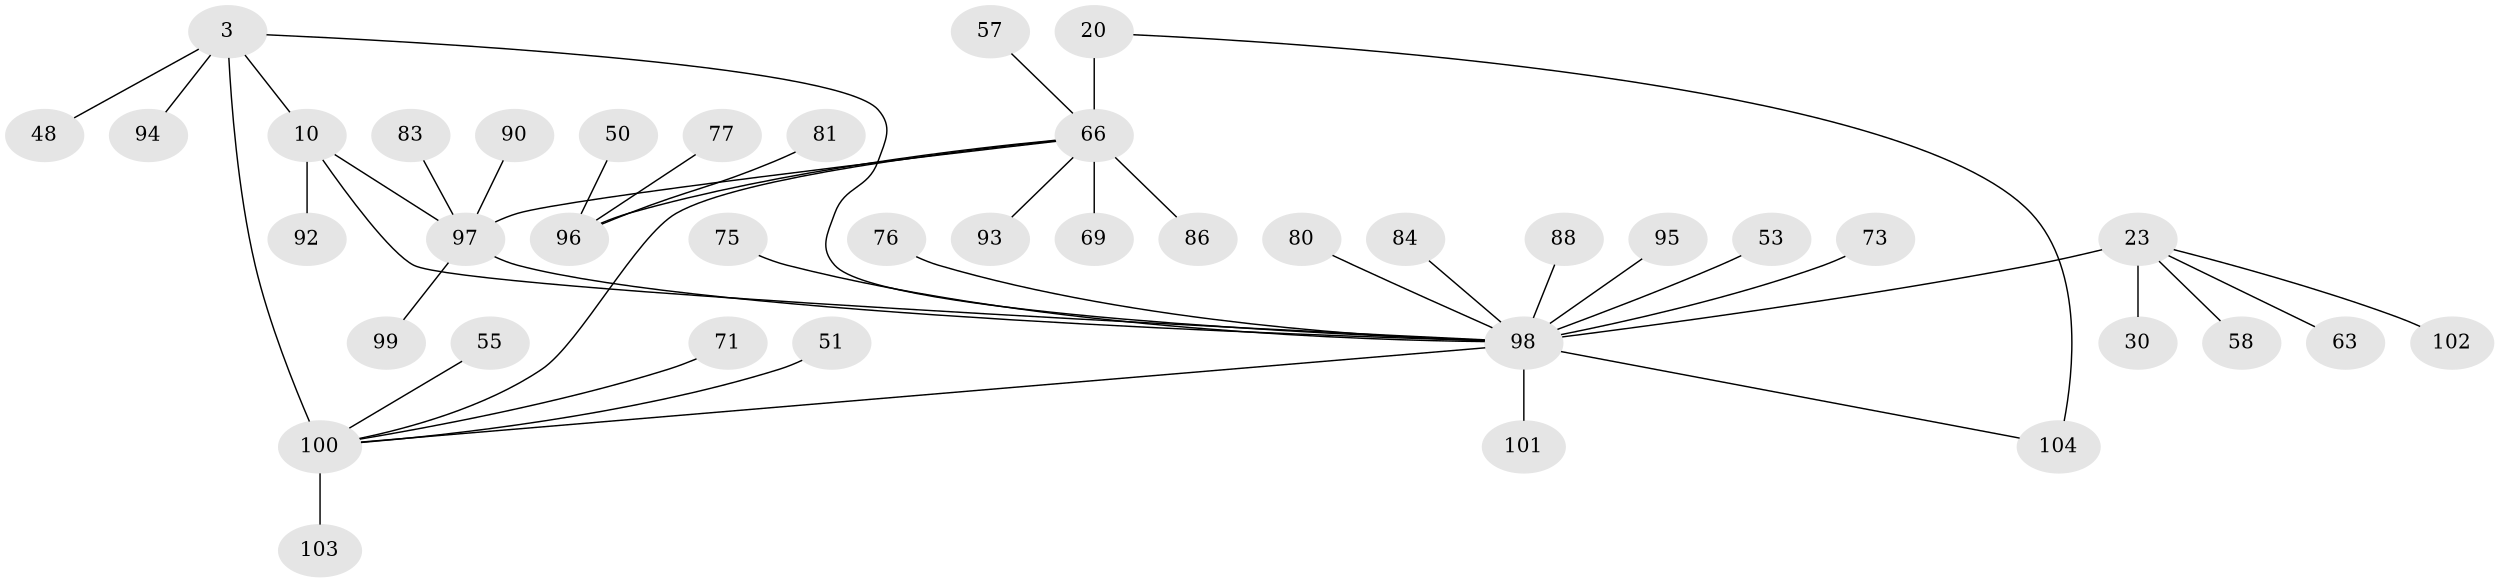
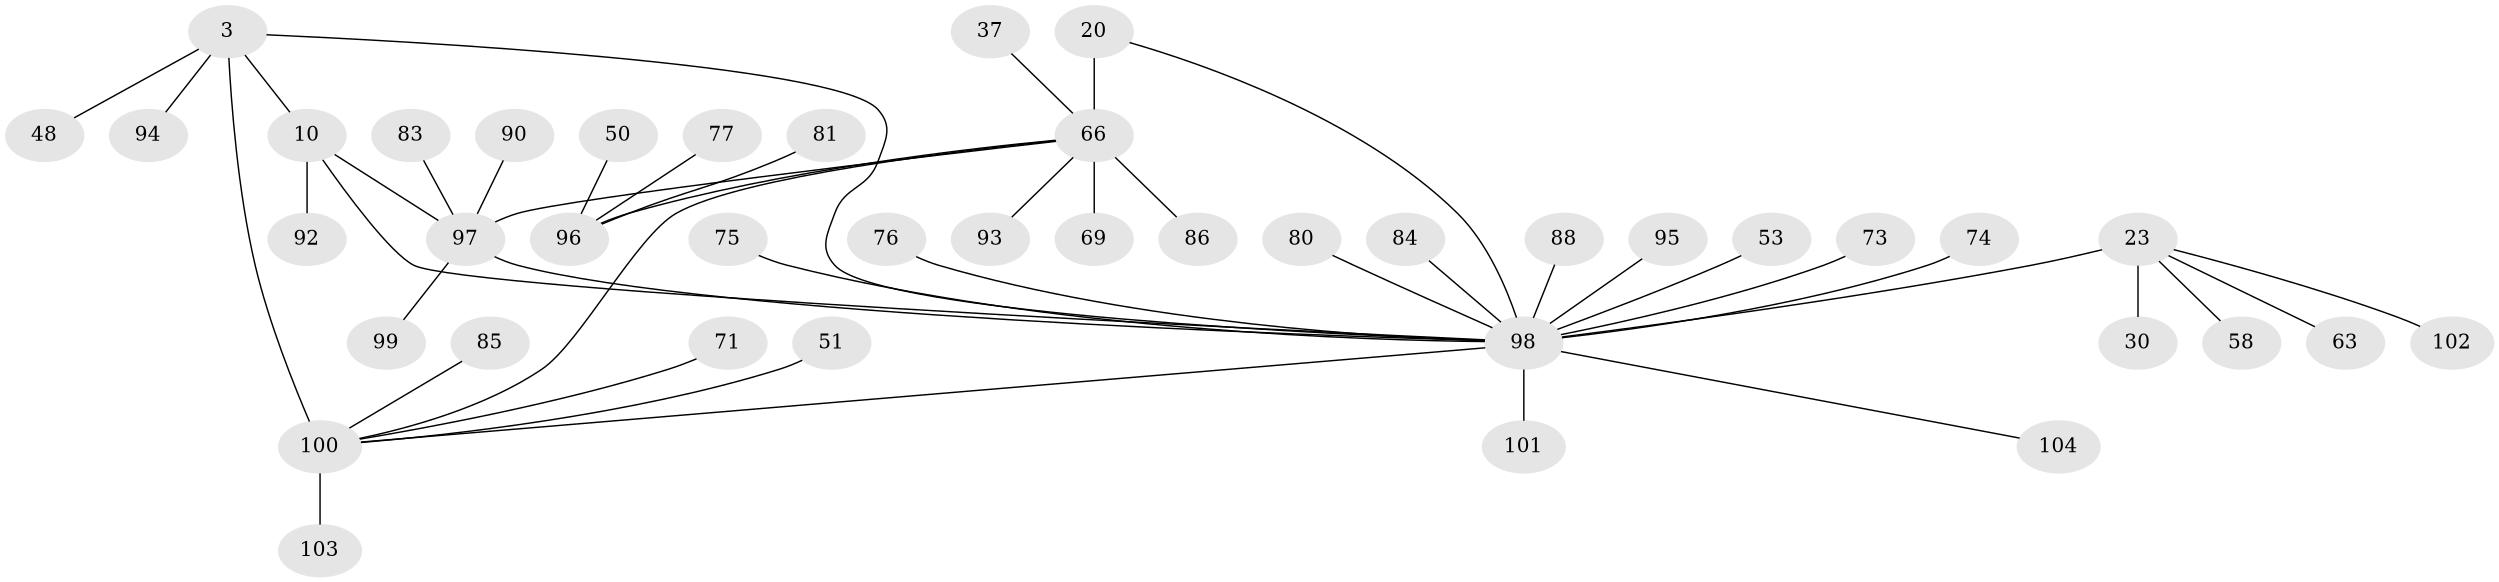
(990, 32) -> (990, 32)
(1702, 94) -> (1357, 138)
none -> (1979, 239)
(490, 343) -> (490, 343)
